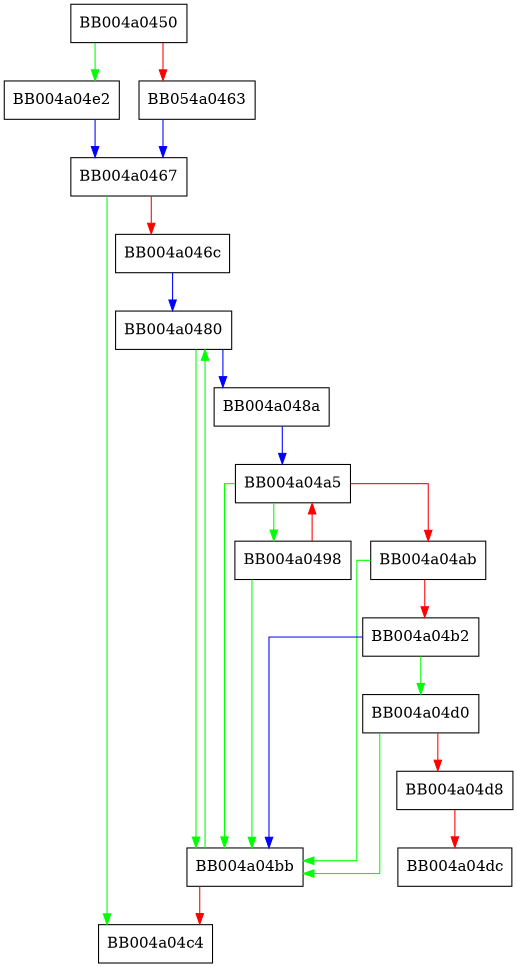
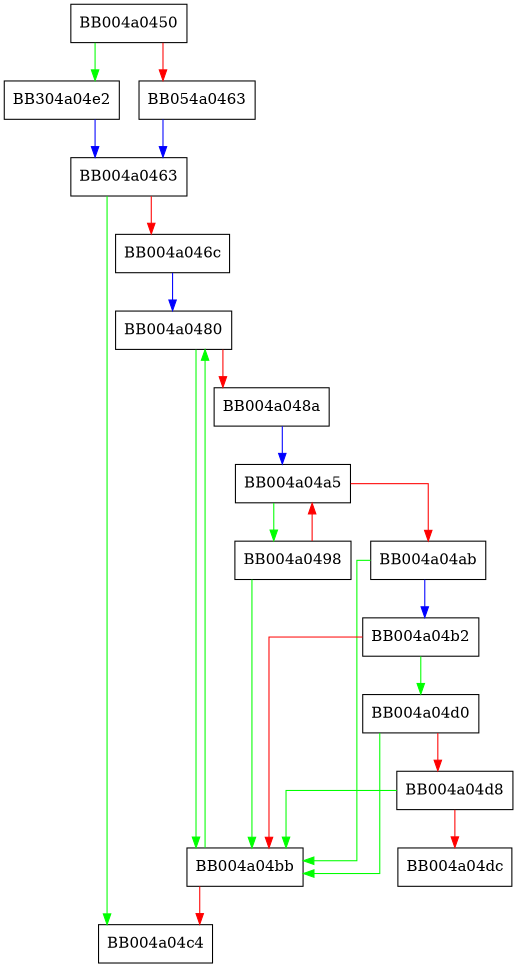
(62, 100) -> (62, 100)
(129, 177) -> (129, 177)
(223, 363) -> (223, 363)
(425, 593) -> (425, 593)
(225, 655) -> (318, 790)
(269, 690) -> (269, 690)
